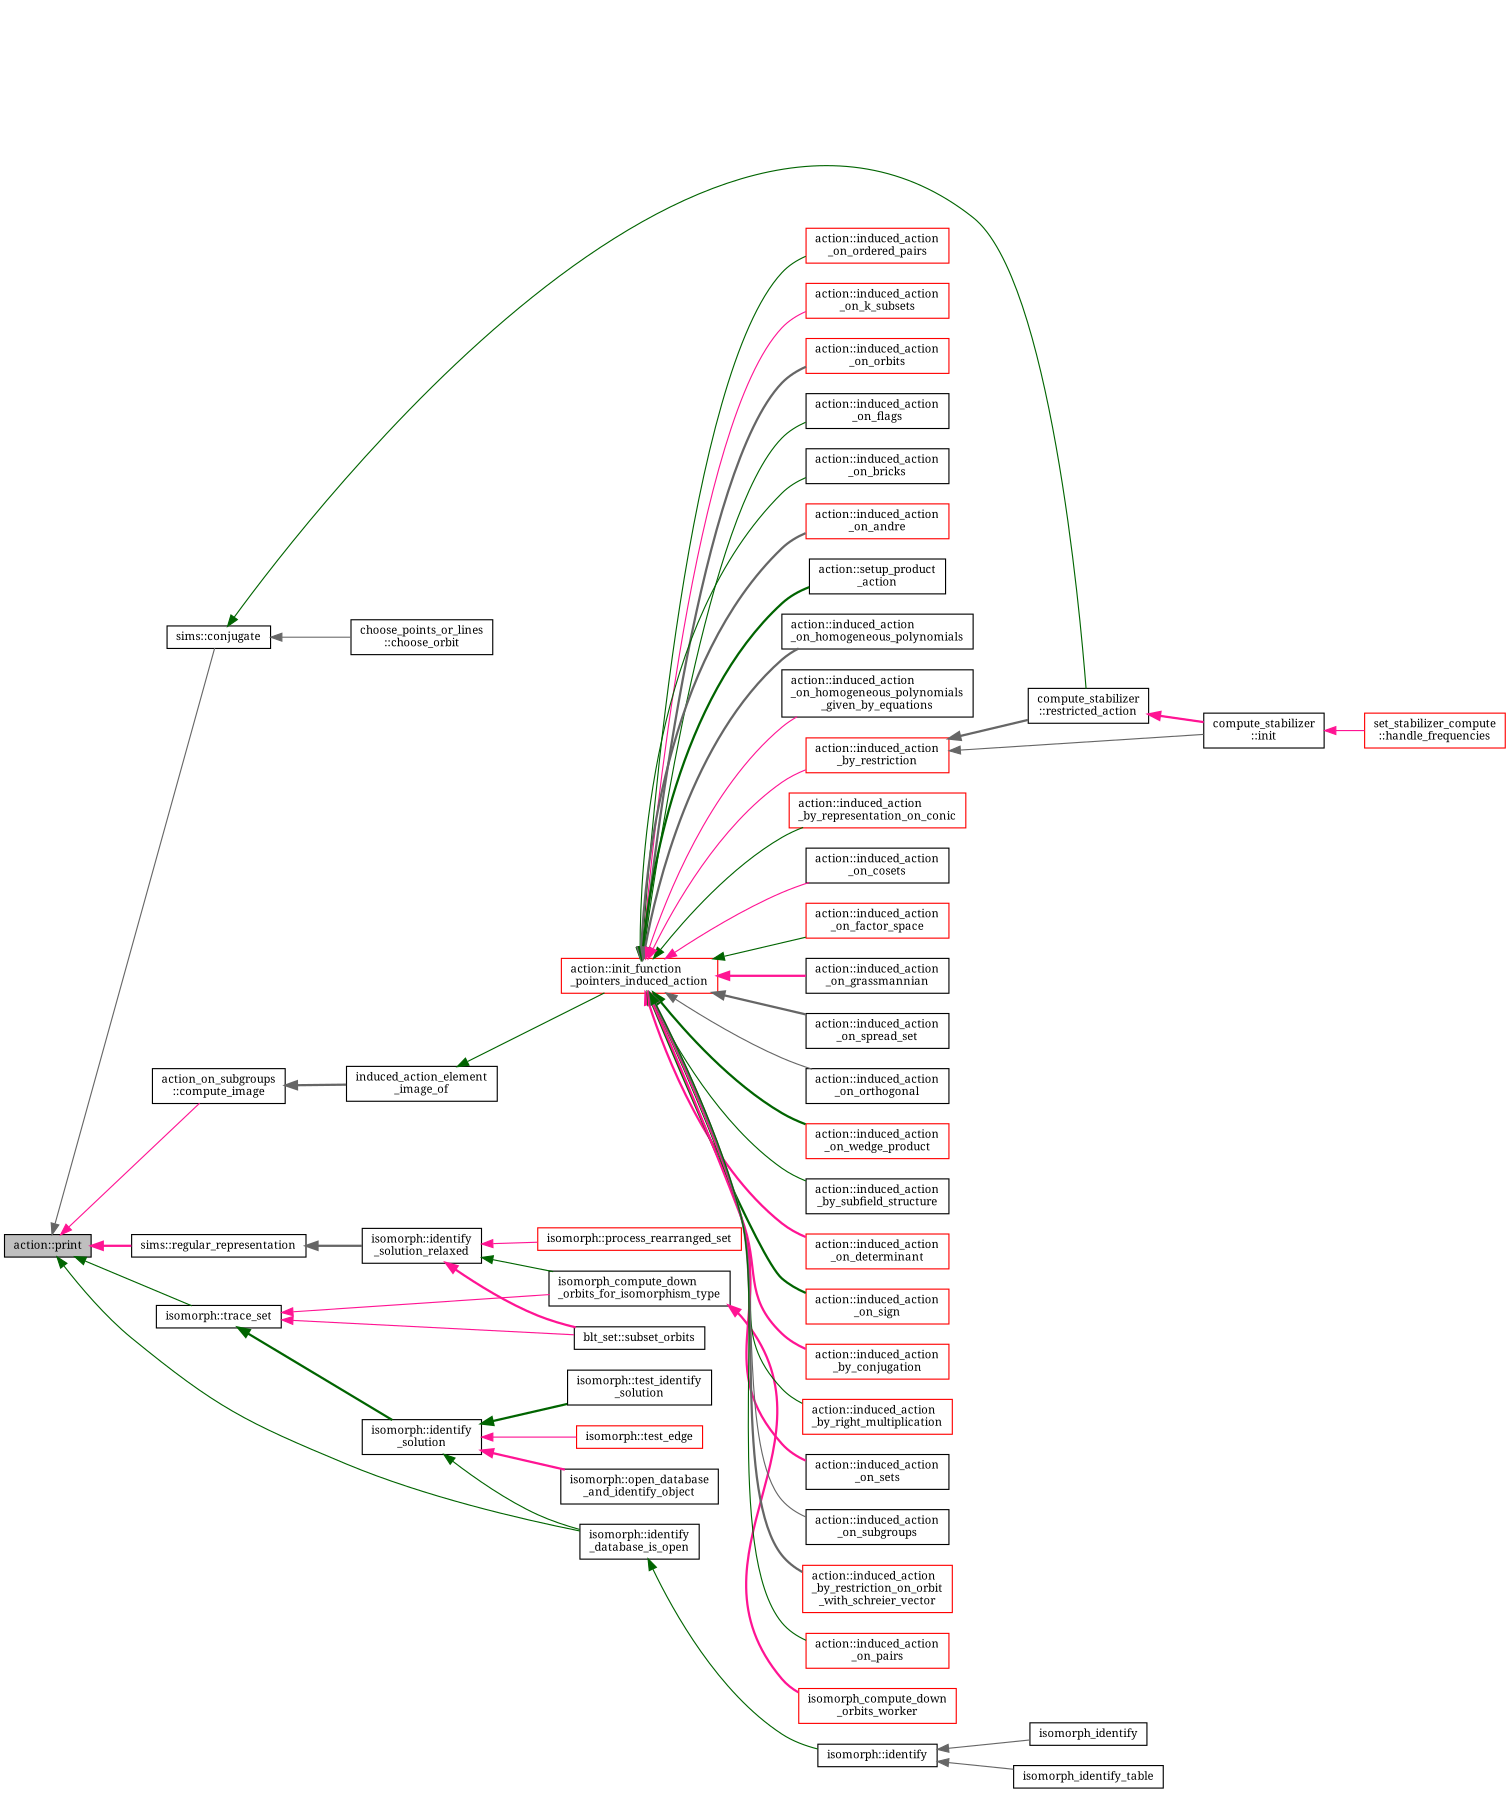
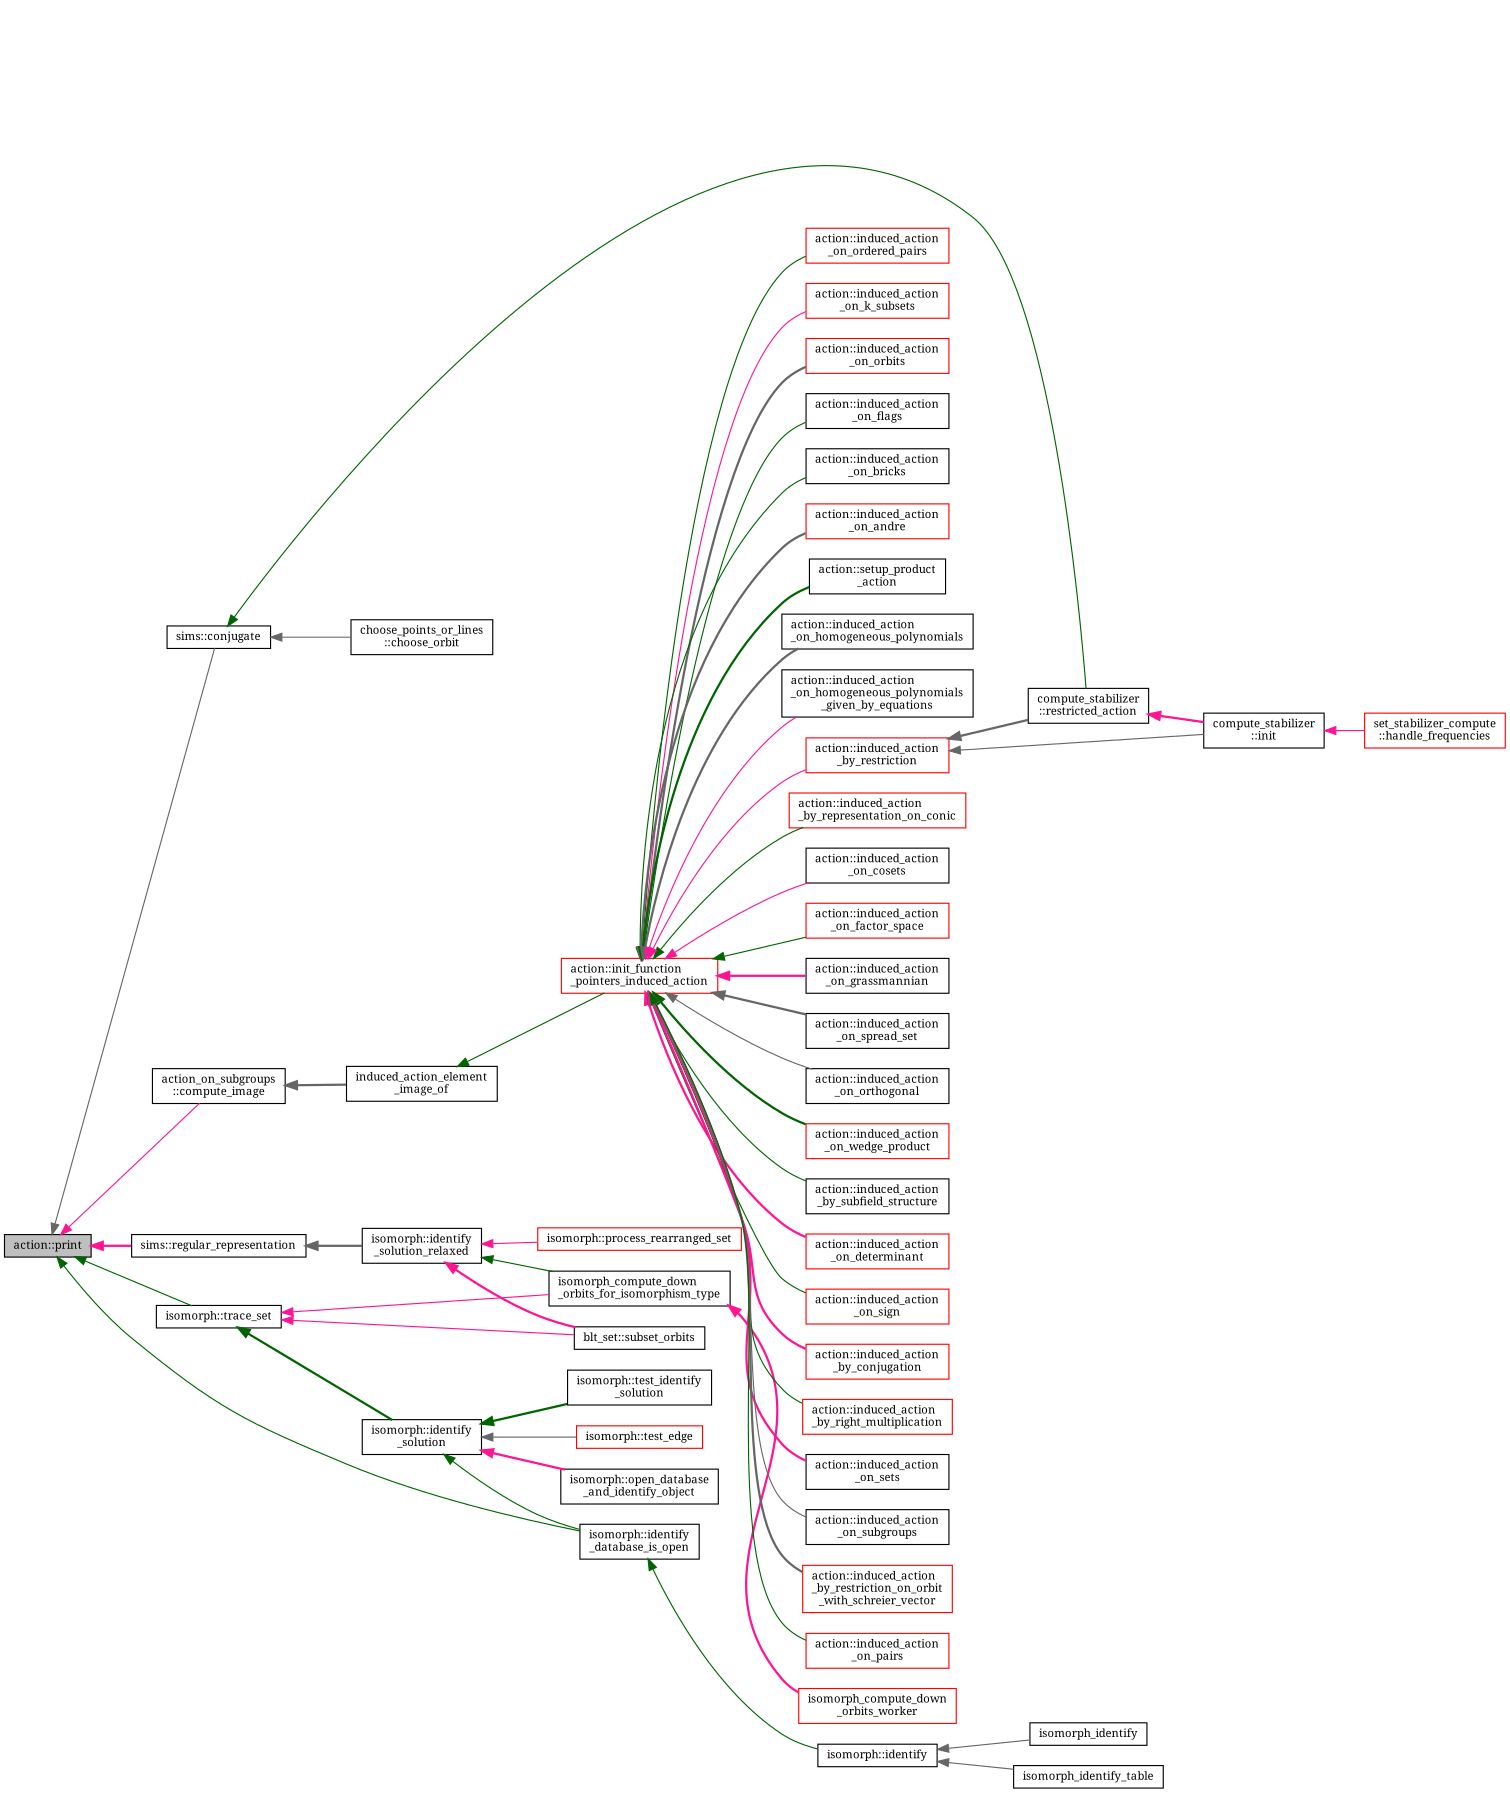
(753, 1232) -> (753, 1232)
(535, 1437) -> (535, 1437)
